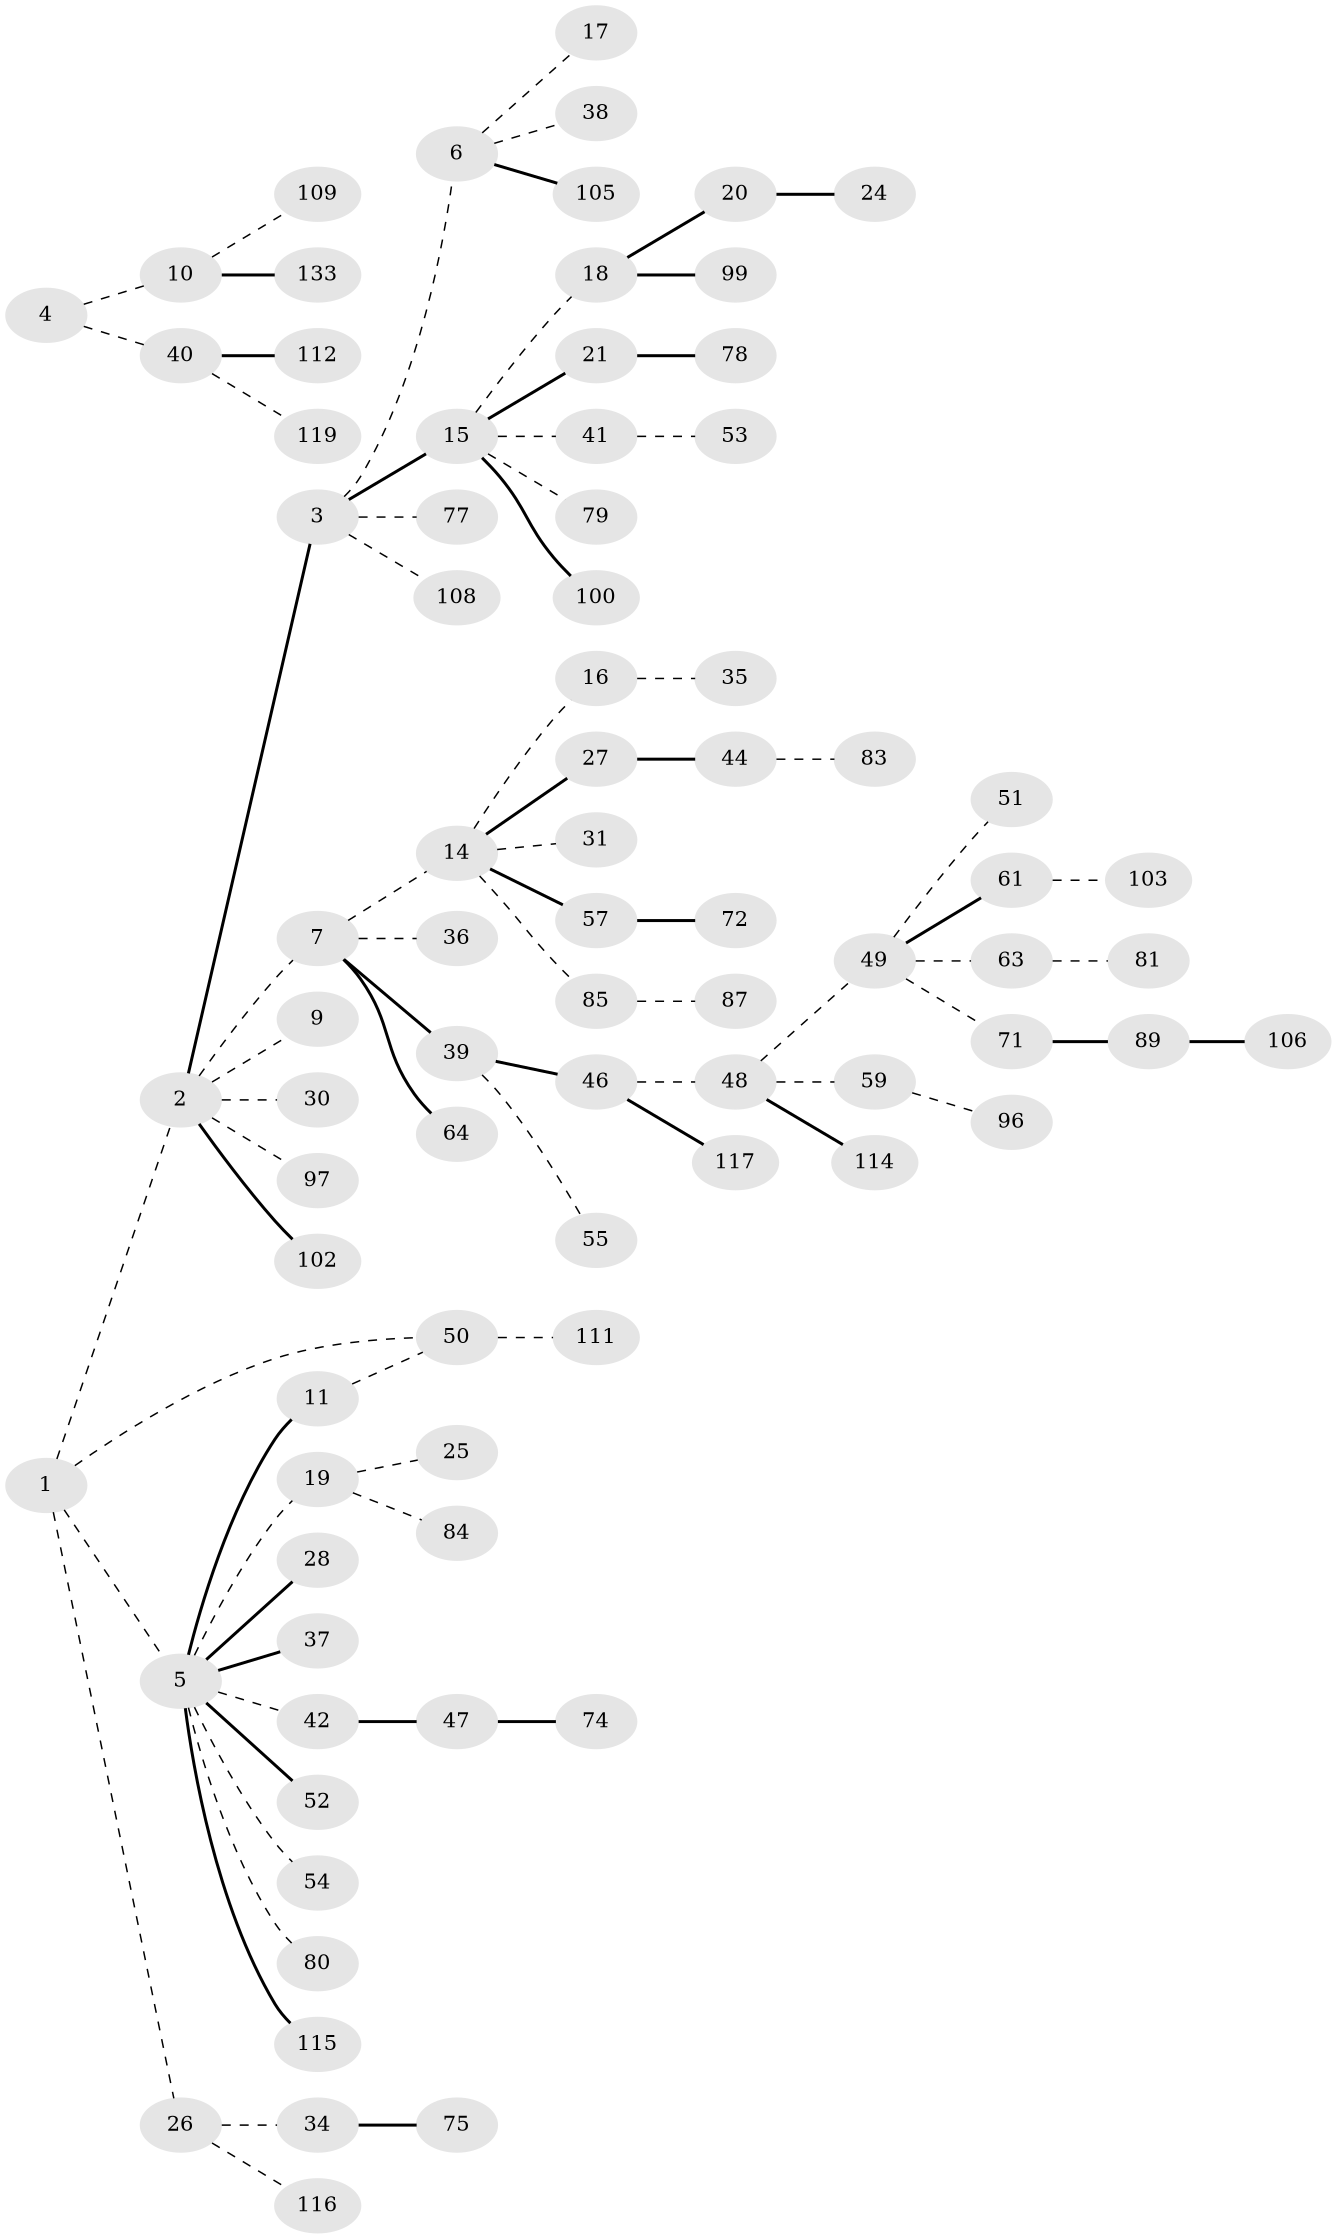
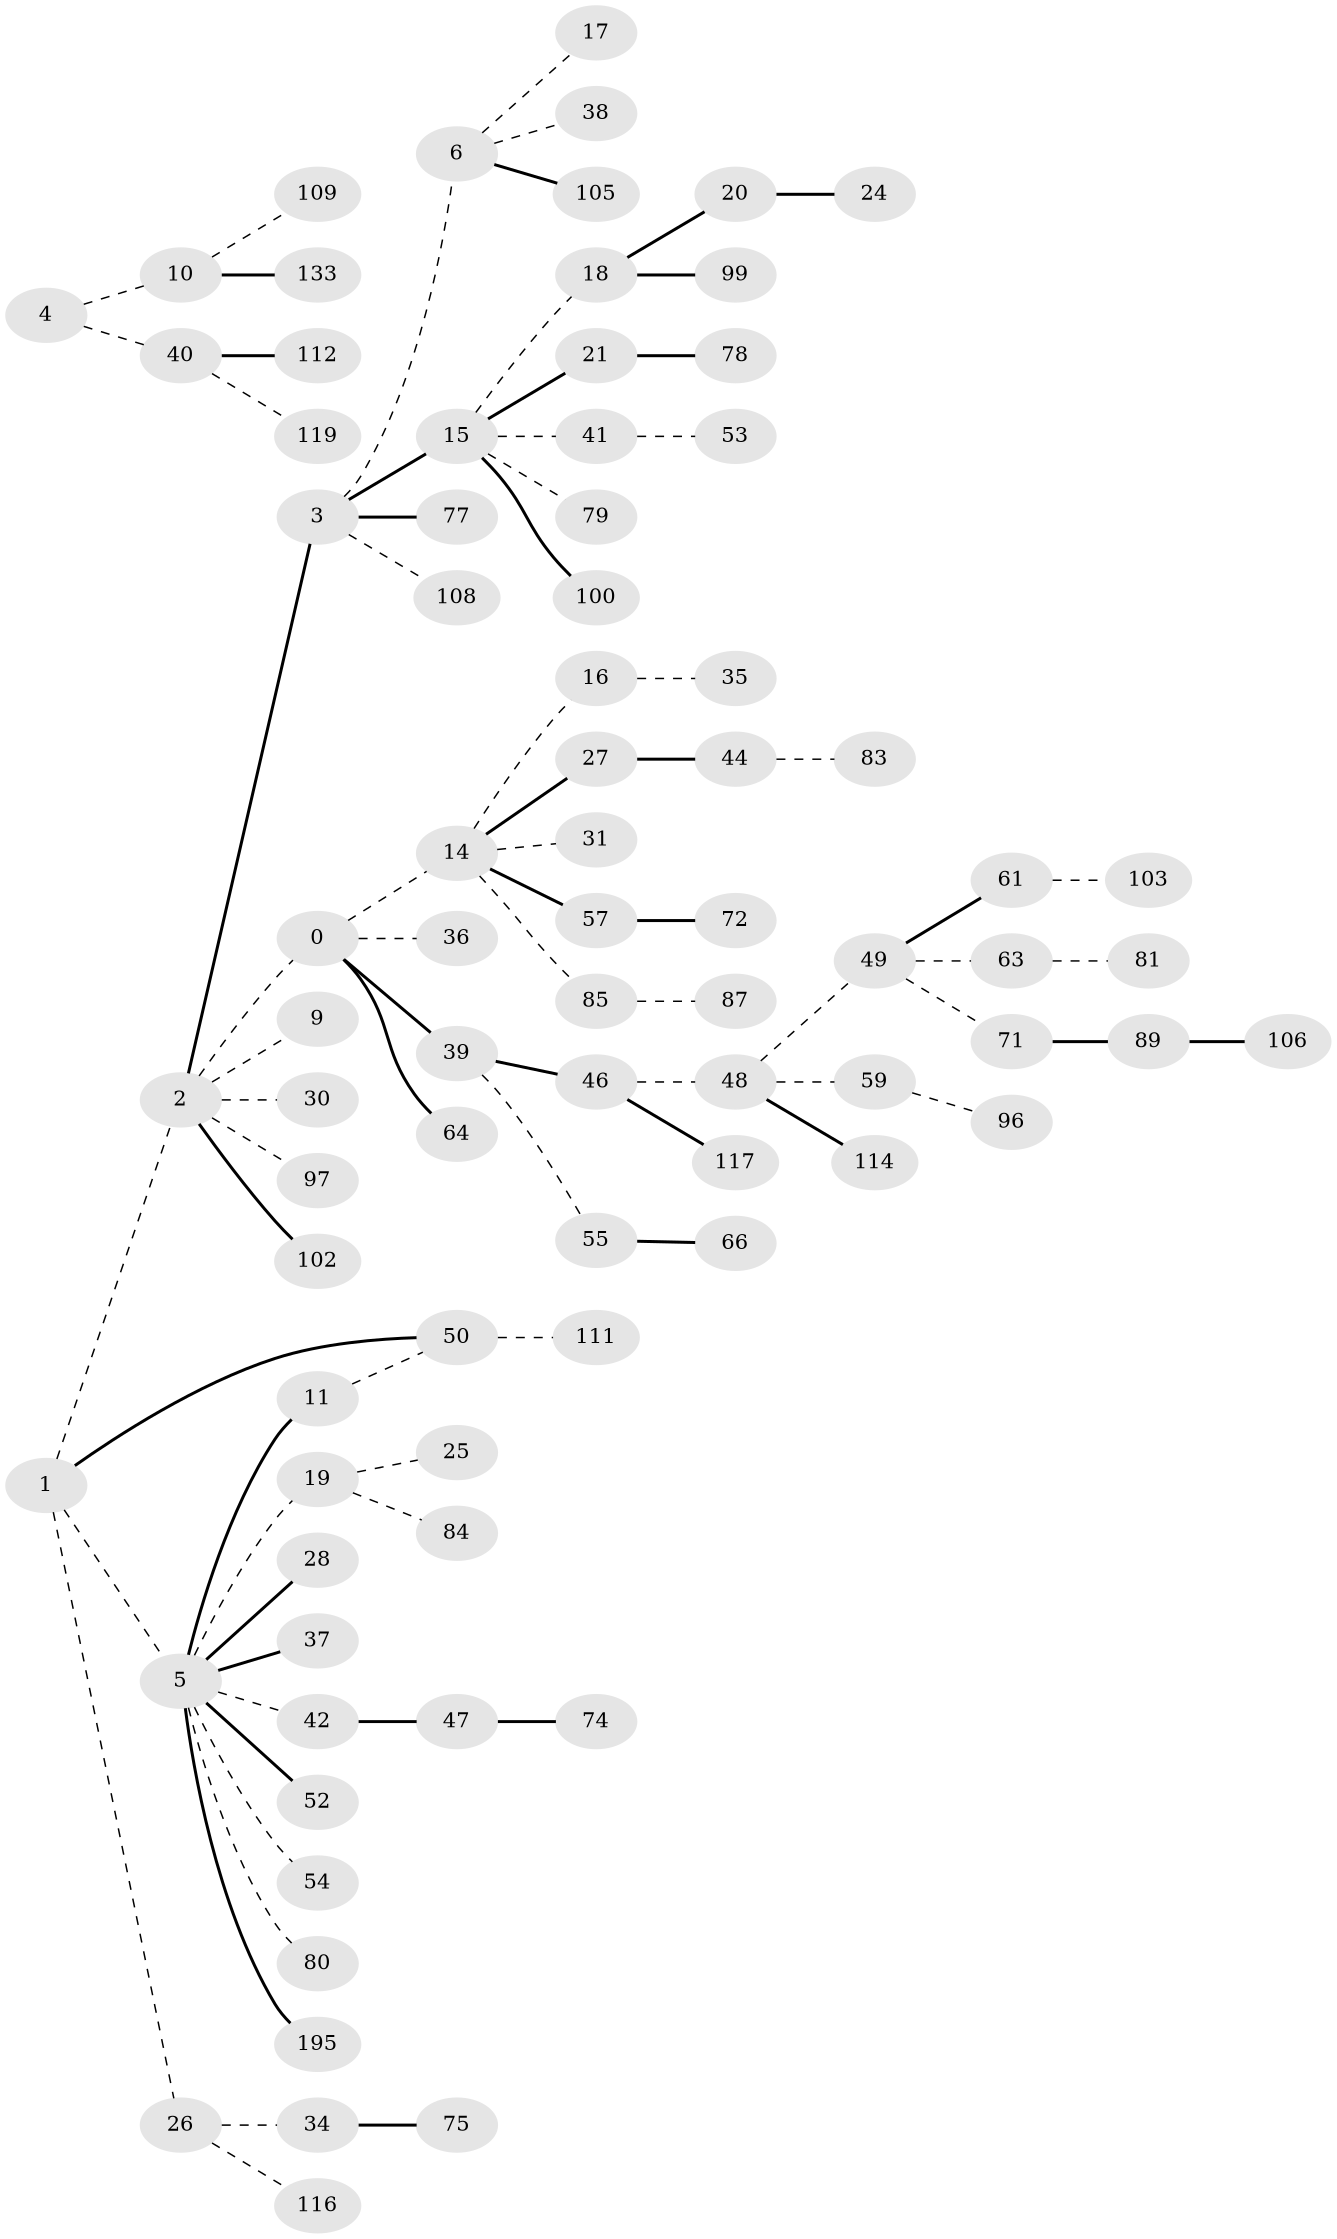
(388, 517) -> (388, 517)
(1012, 800) -> none
(318, 939) -> (318, 939)
none -> (736, 1243)
(236, 1373) -> (236, 1373)
(318, 2044) -> (318, 2044)
